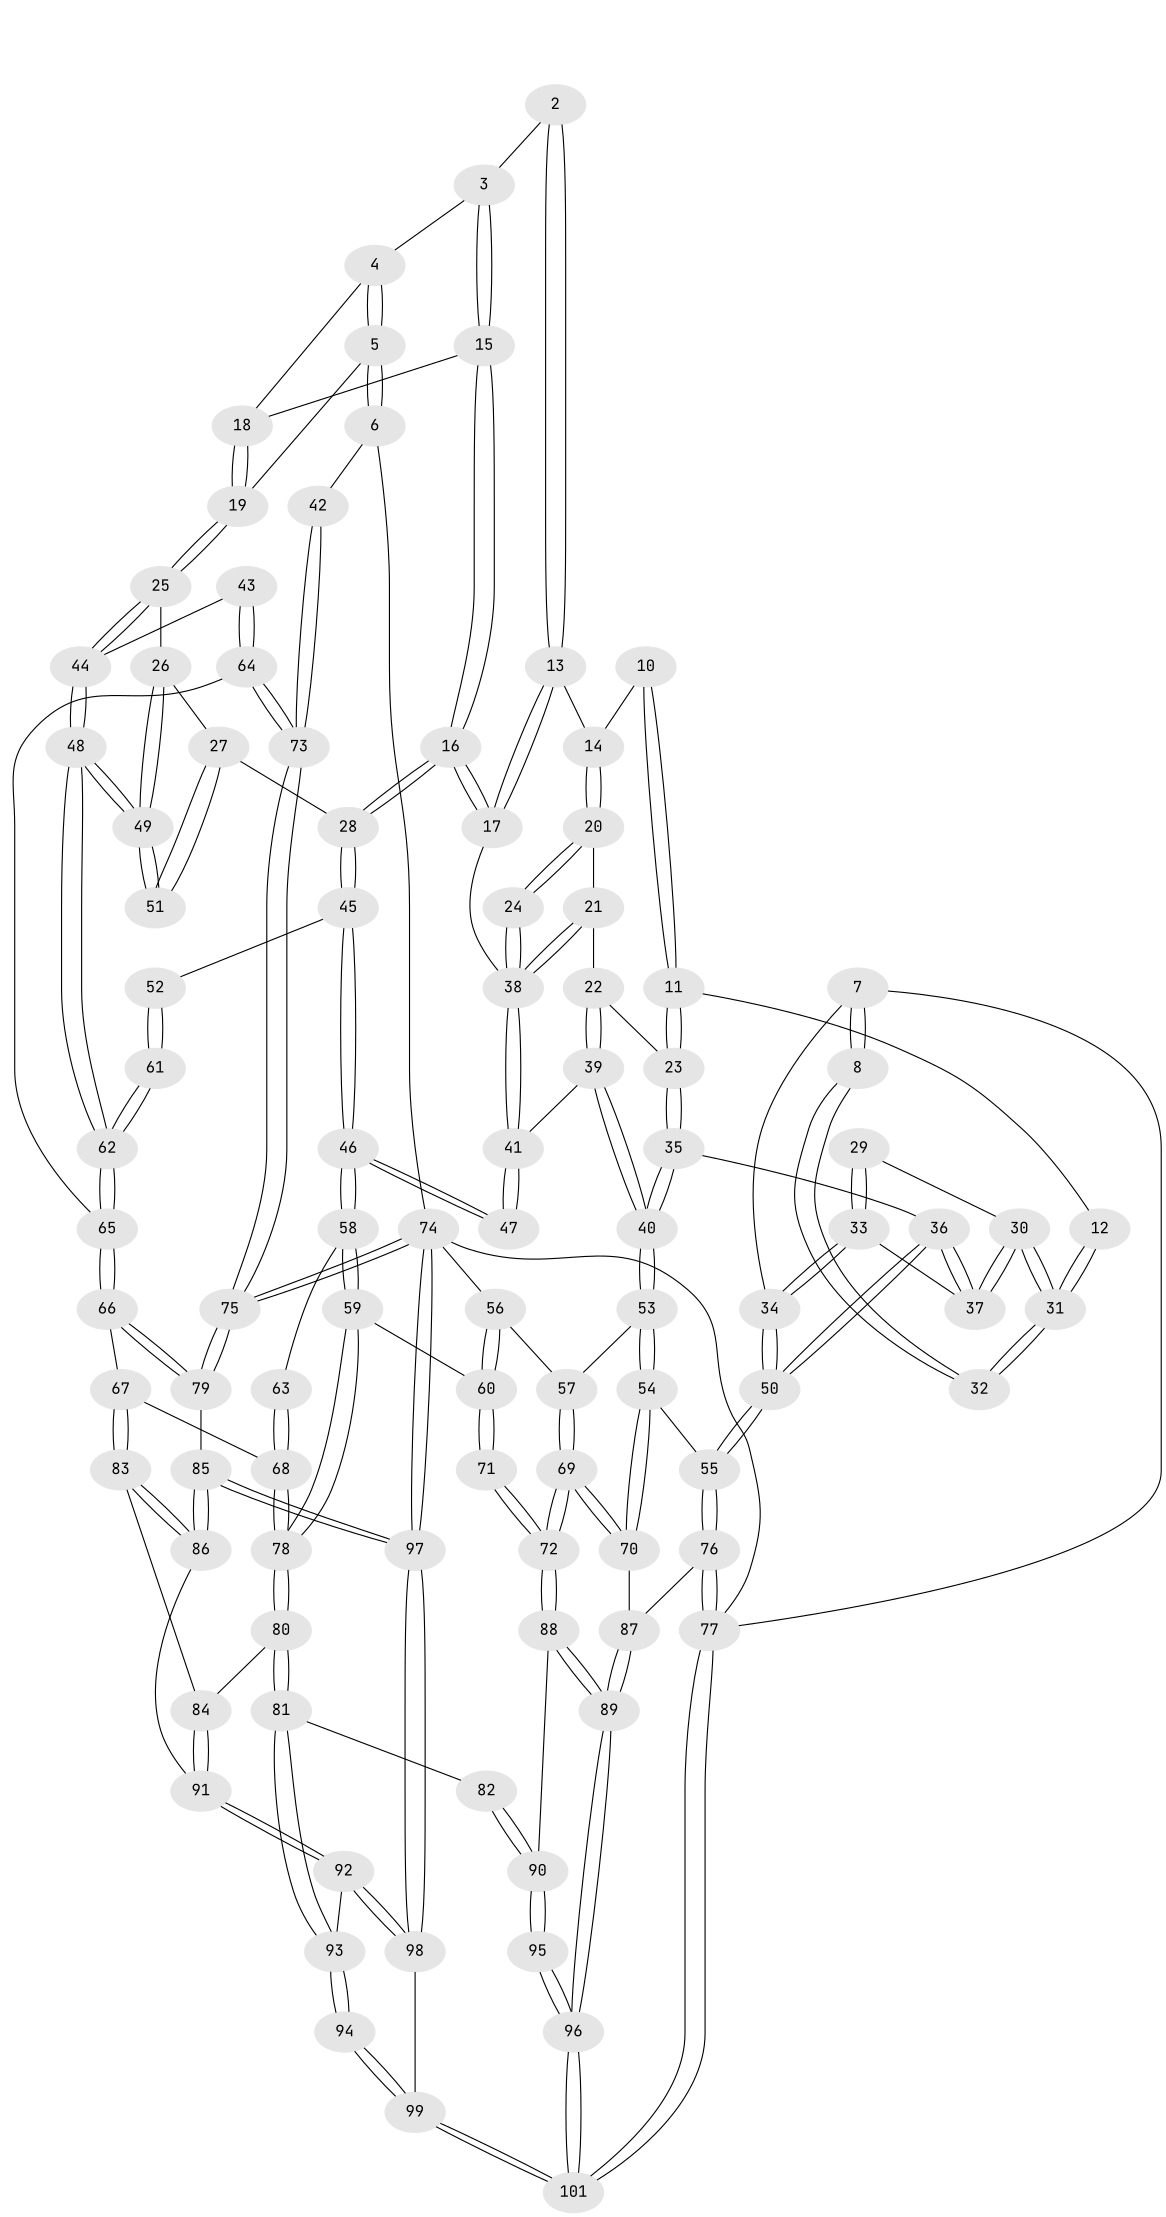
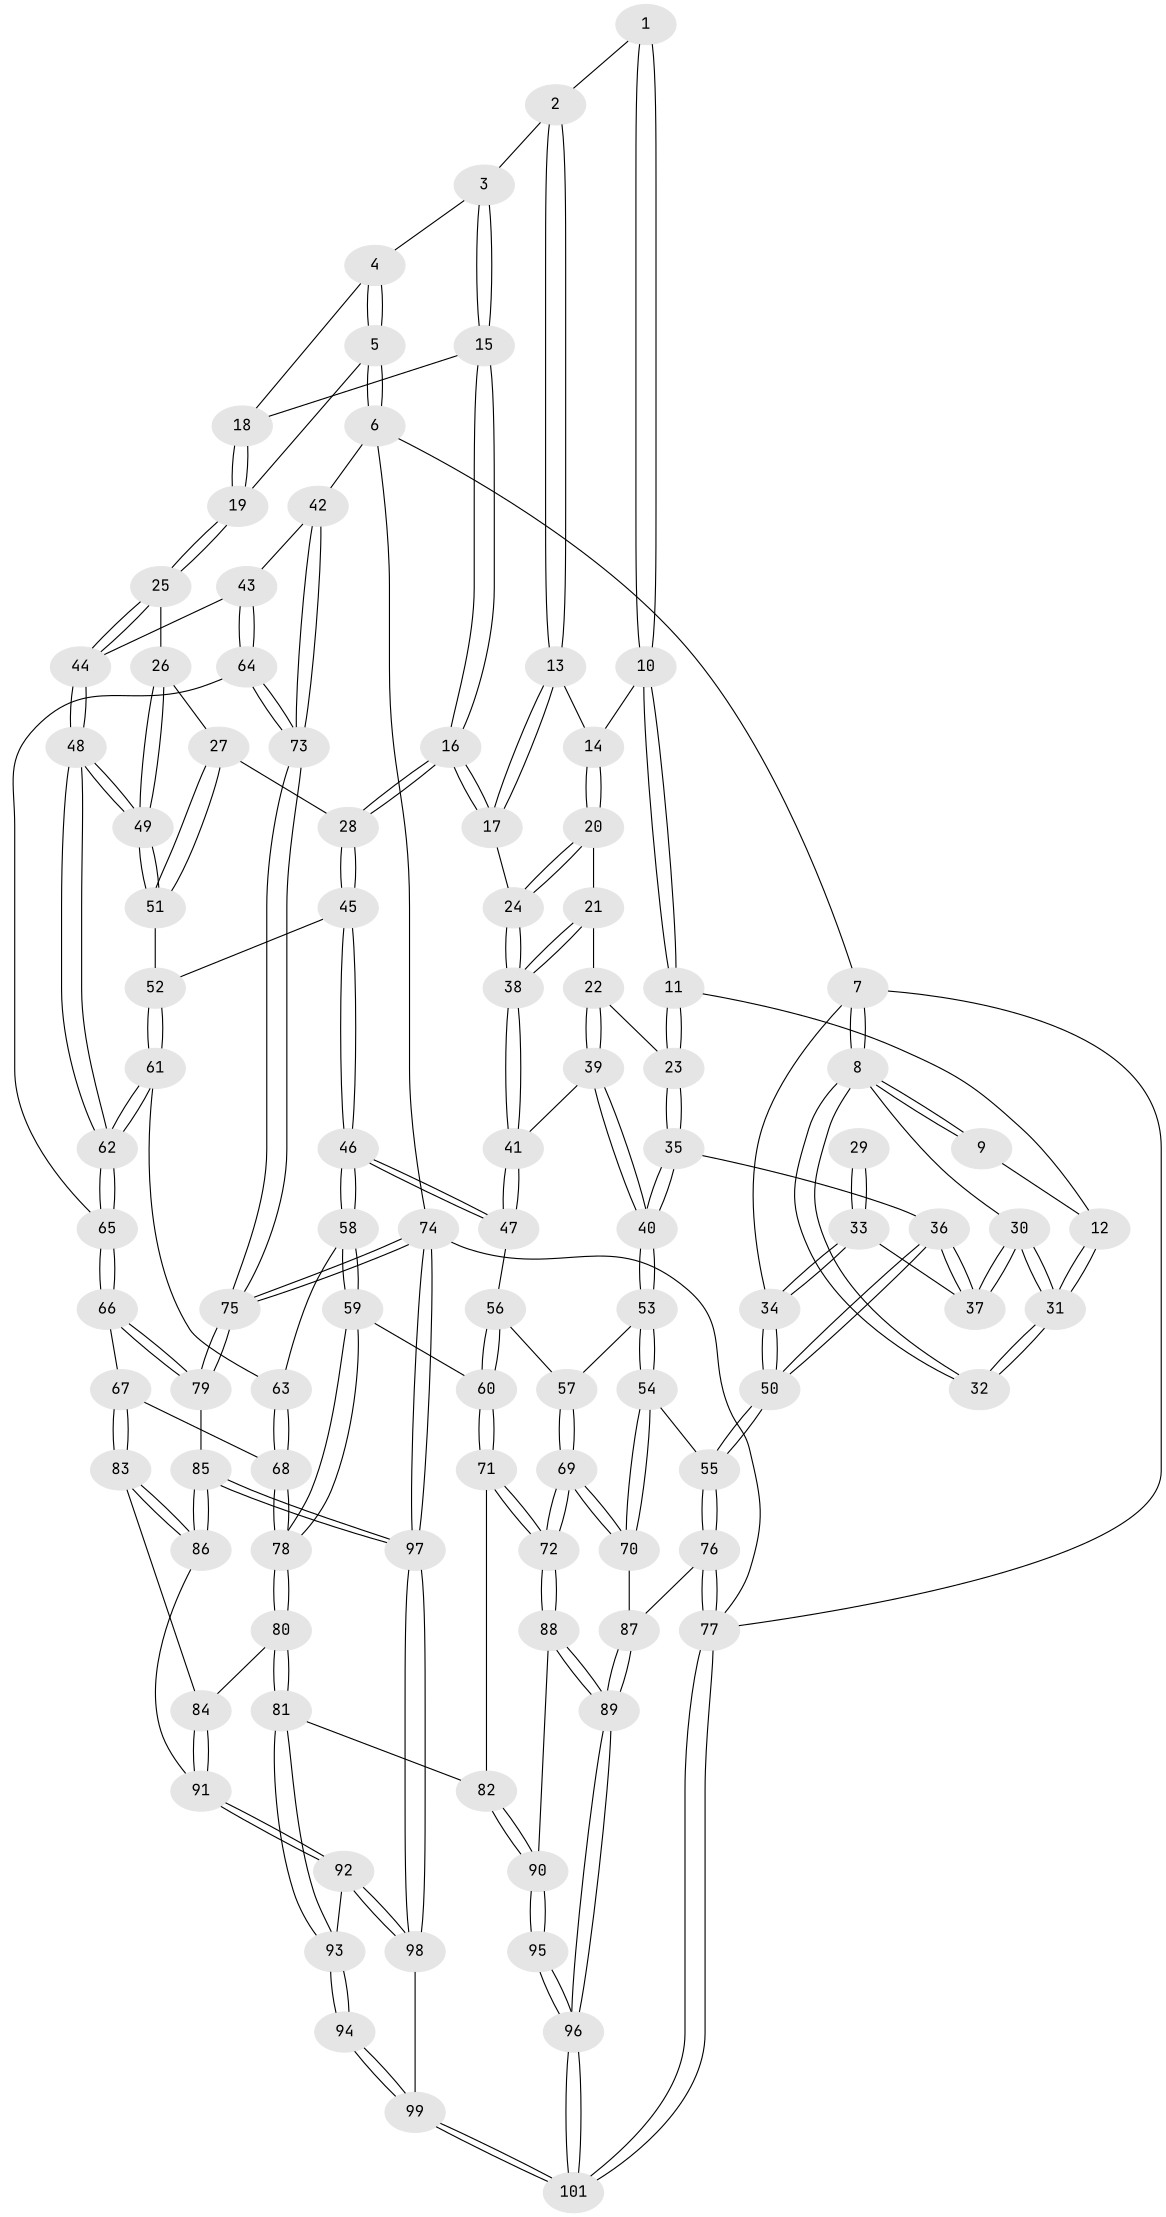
none -> (646, 25)
none -> (282, 546)
none -> (688, 649)
(470, 911) -> (503, 868)
none -> (155, 948)
none -> (982, 1149)
(939, 1189) -> (929, 1156)
none -> (160, 1253)
(462, 1269) -> (502, 1269)
none -> (486, 1630)
